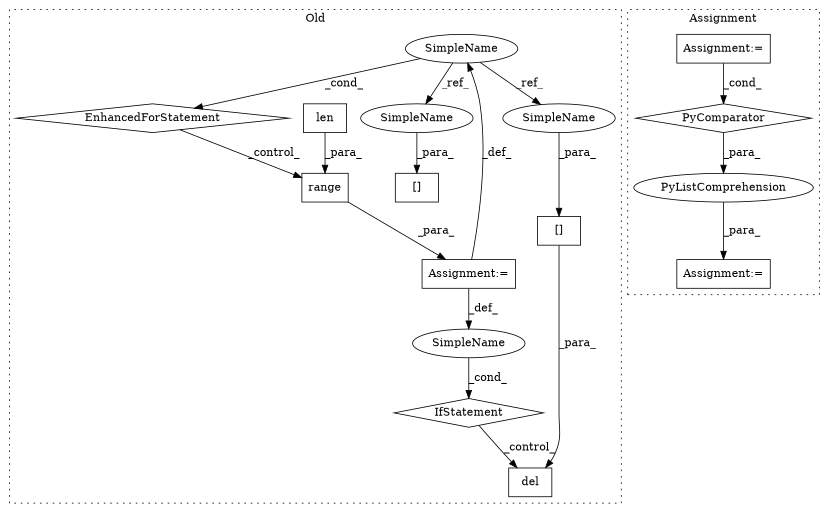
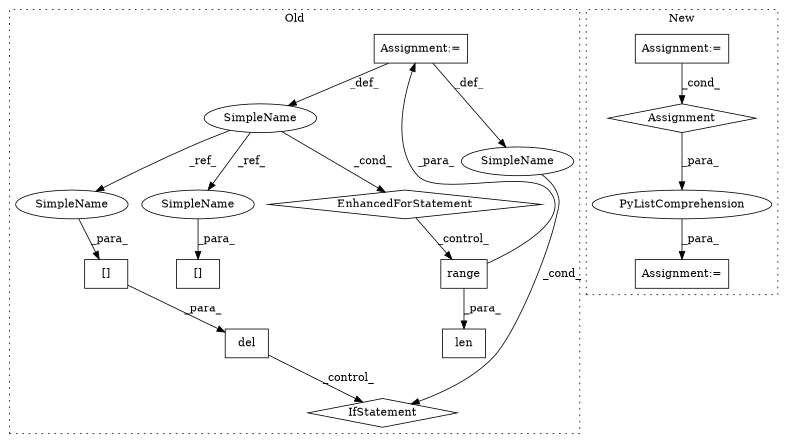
(724, 19) -> (682, 19)
(724, 118) -> (682, 118)
(325, 149) -> (464, 305)
(495, 444) -> (312, 377)
